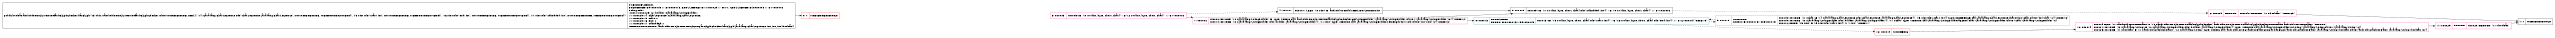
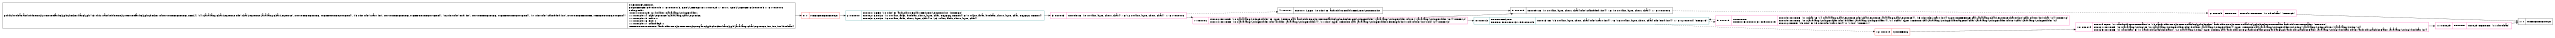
none -> (945, 16)
(1500, 19) -> (1502, 19)
